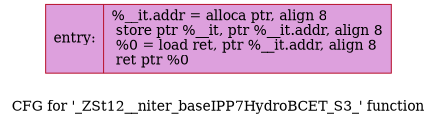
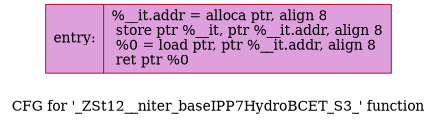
(245, 46) -> (244, 46)
